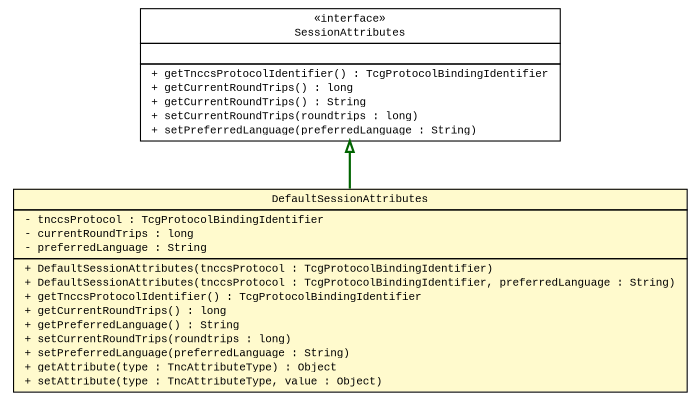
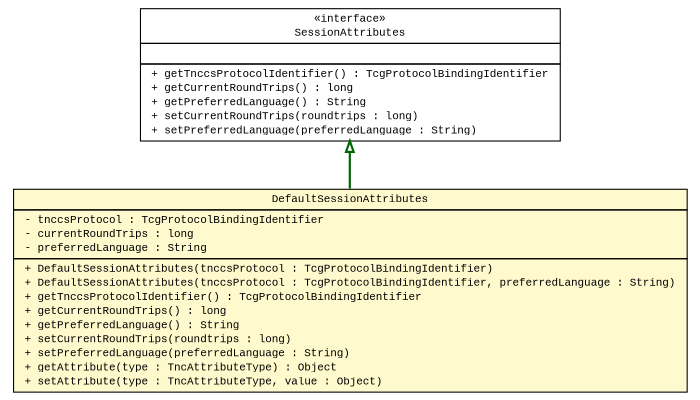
(259, 102) -> (259, 102)
